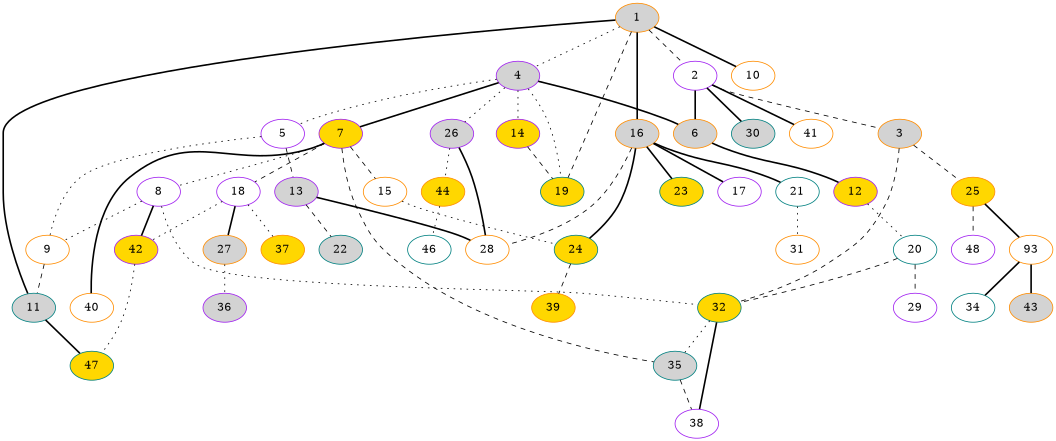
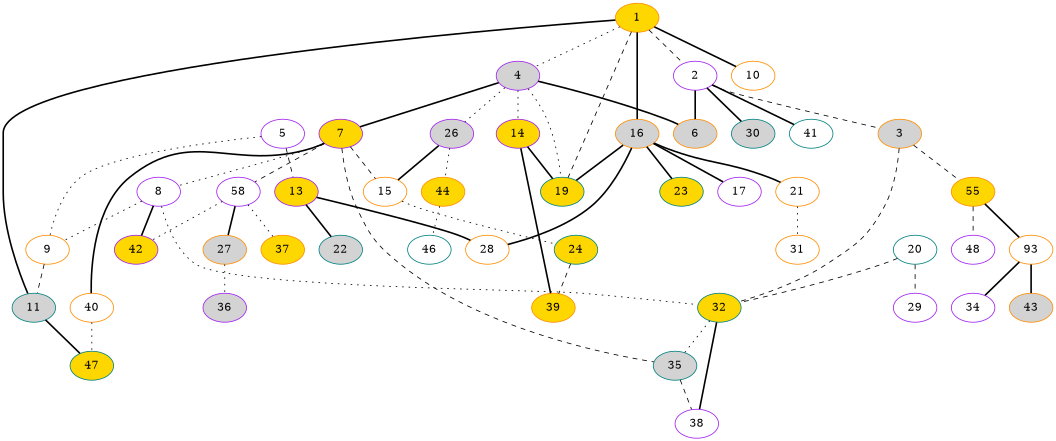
(637, 18) -> (637, 18)
(397, 97) -> none
(811, 134) -> (811, 134)
(540, 163) -> (540, 163)
(476, 190) -> (418, 163)
(238, 192) -> (238, 192)
(296, 192) -> (296, 192)
(798, 192) -> (798, 192)
(856, 192) -> none
(973, 192) -> (973, 192)
(622, 198) -> (600, 163)
(583, 213) -> (583, 213)
(319, 221) -> (319, 221)
none -> (536, 221)
(973, 308) -> (973, 308)
(125, 311) -> (92, 337)
